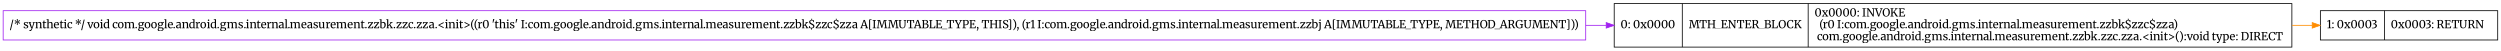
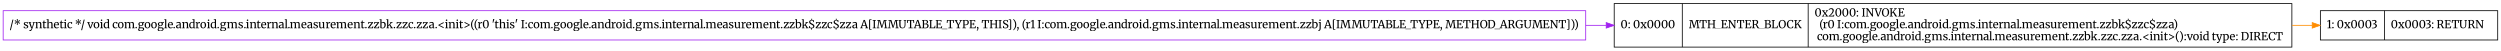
(1862, 13) -> (1862, 13)
